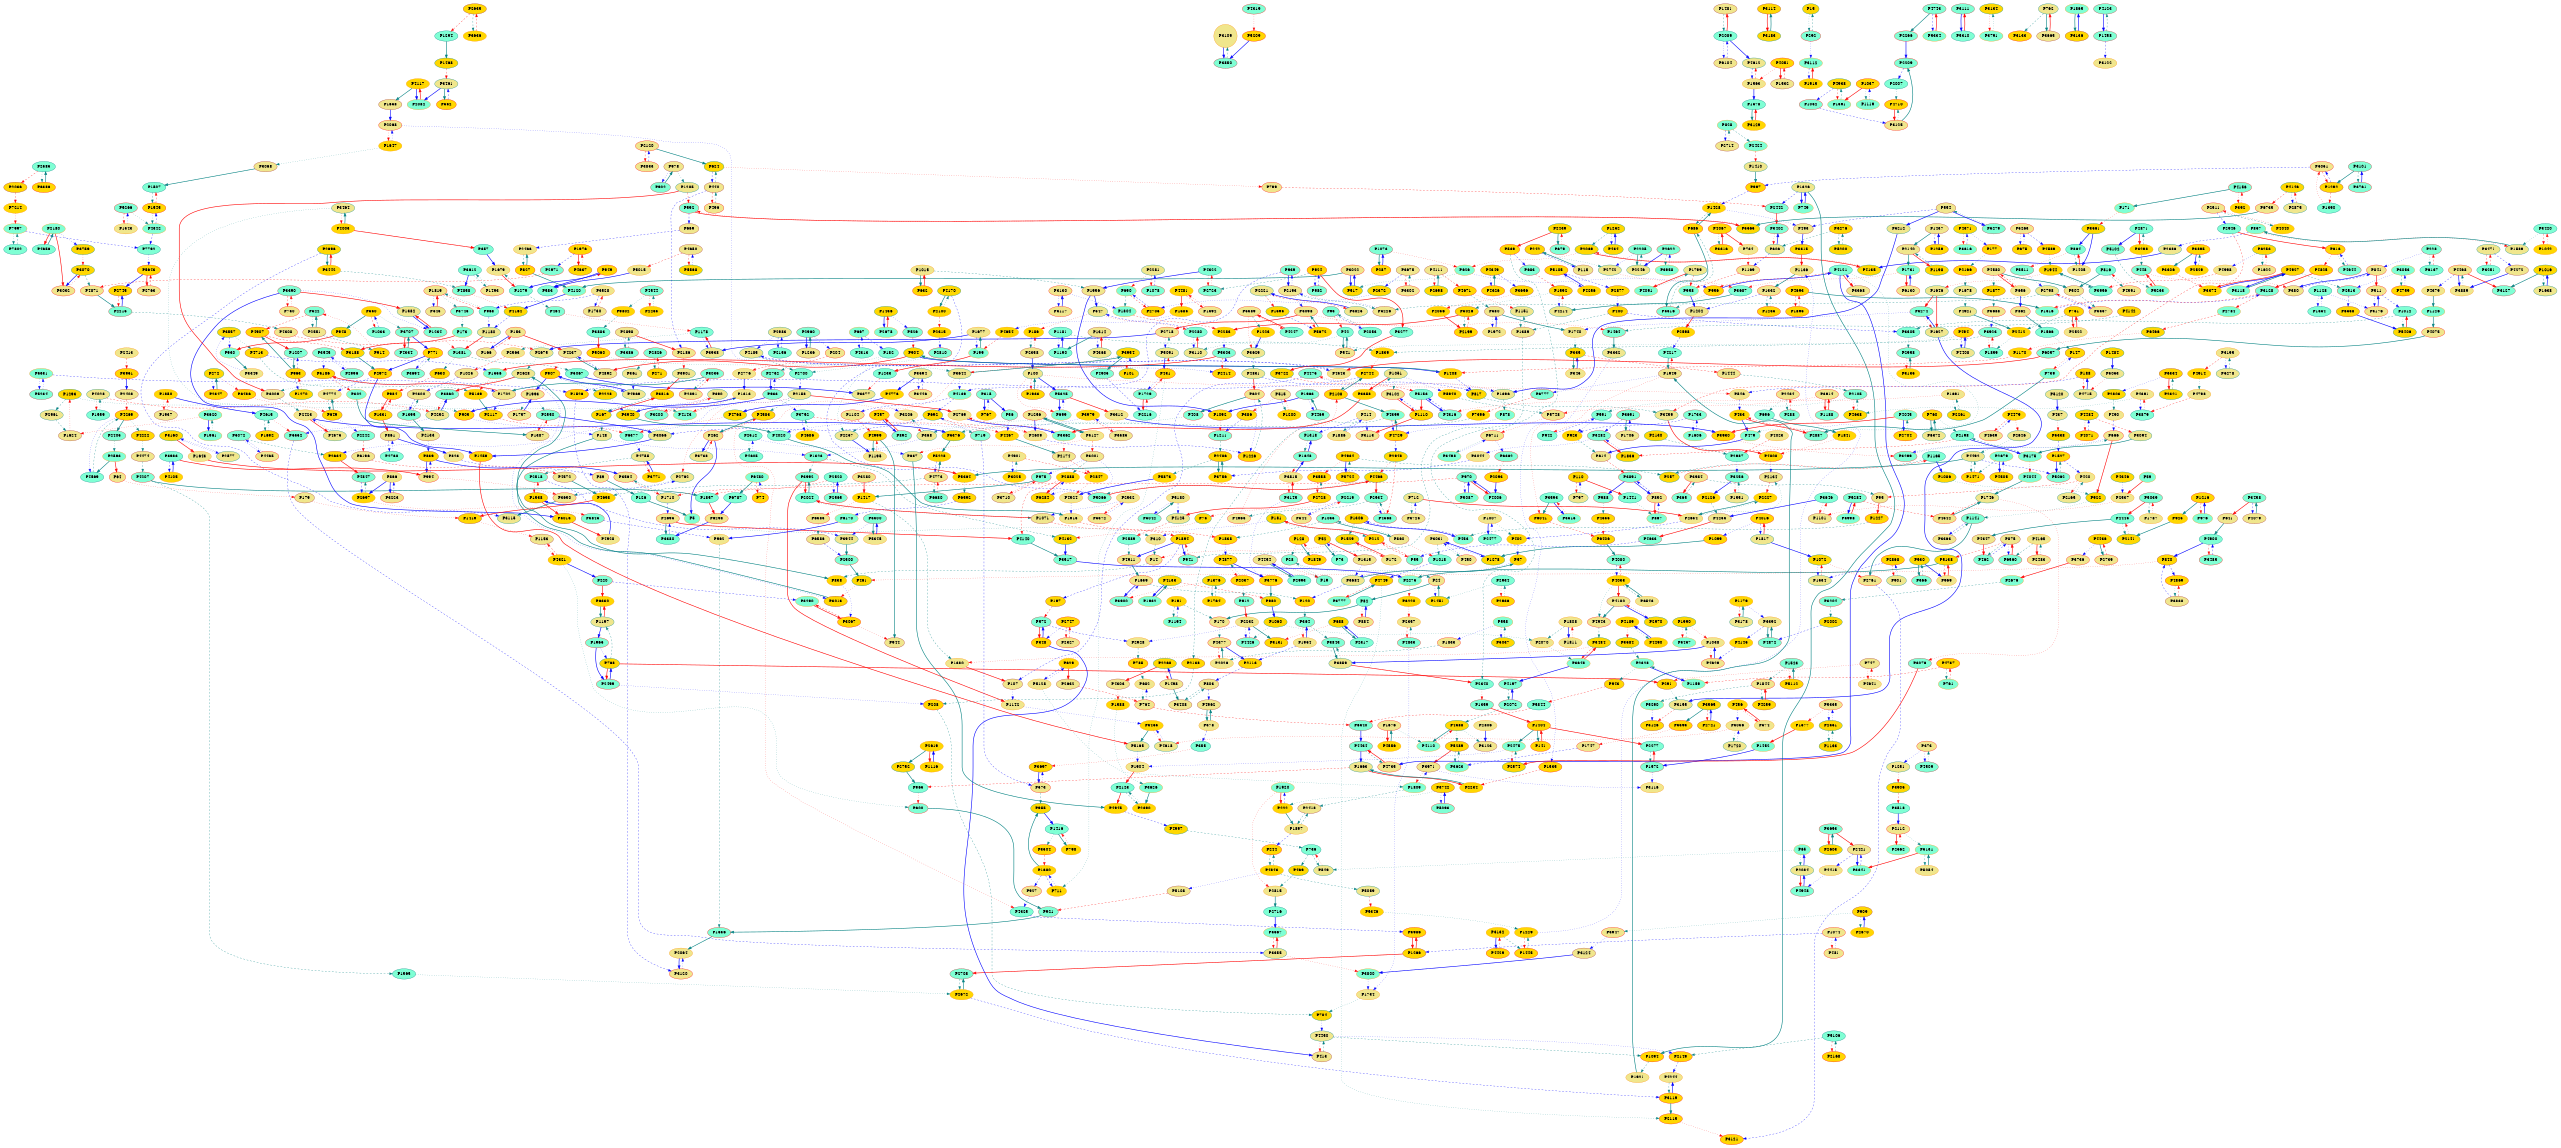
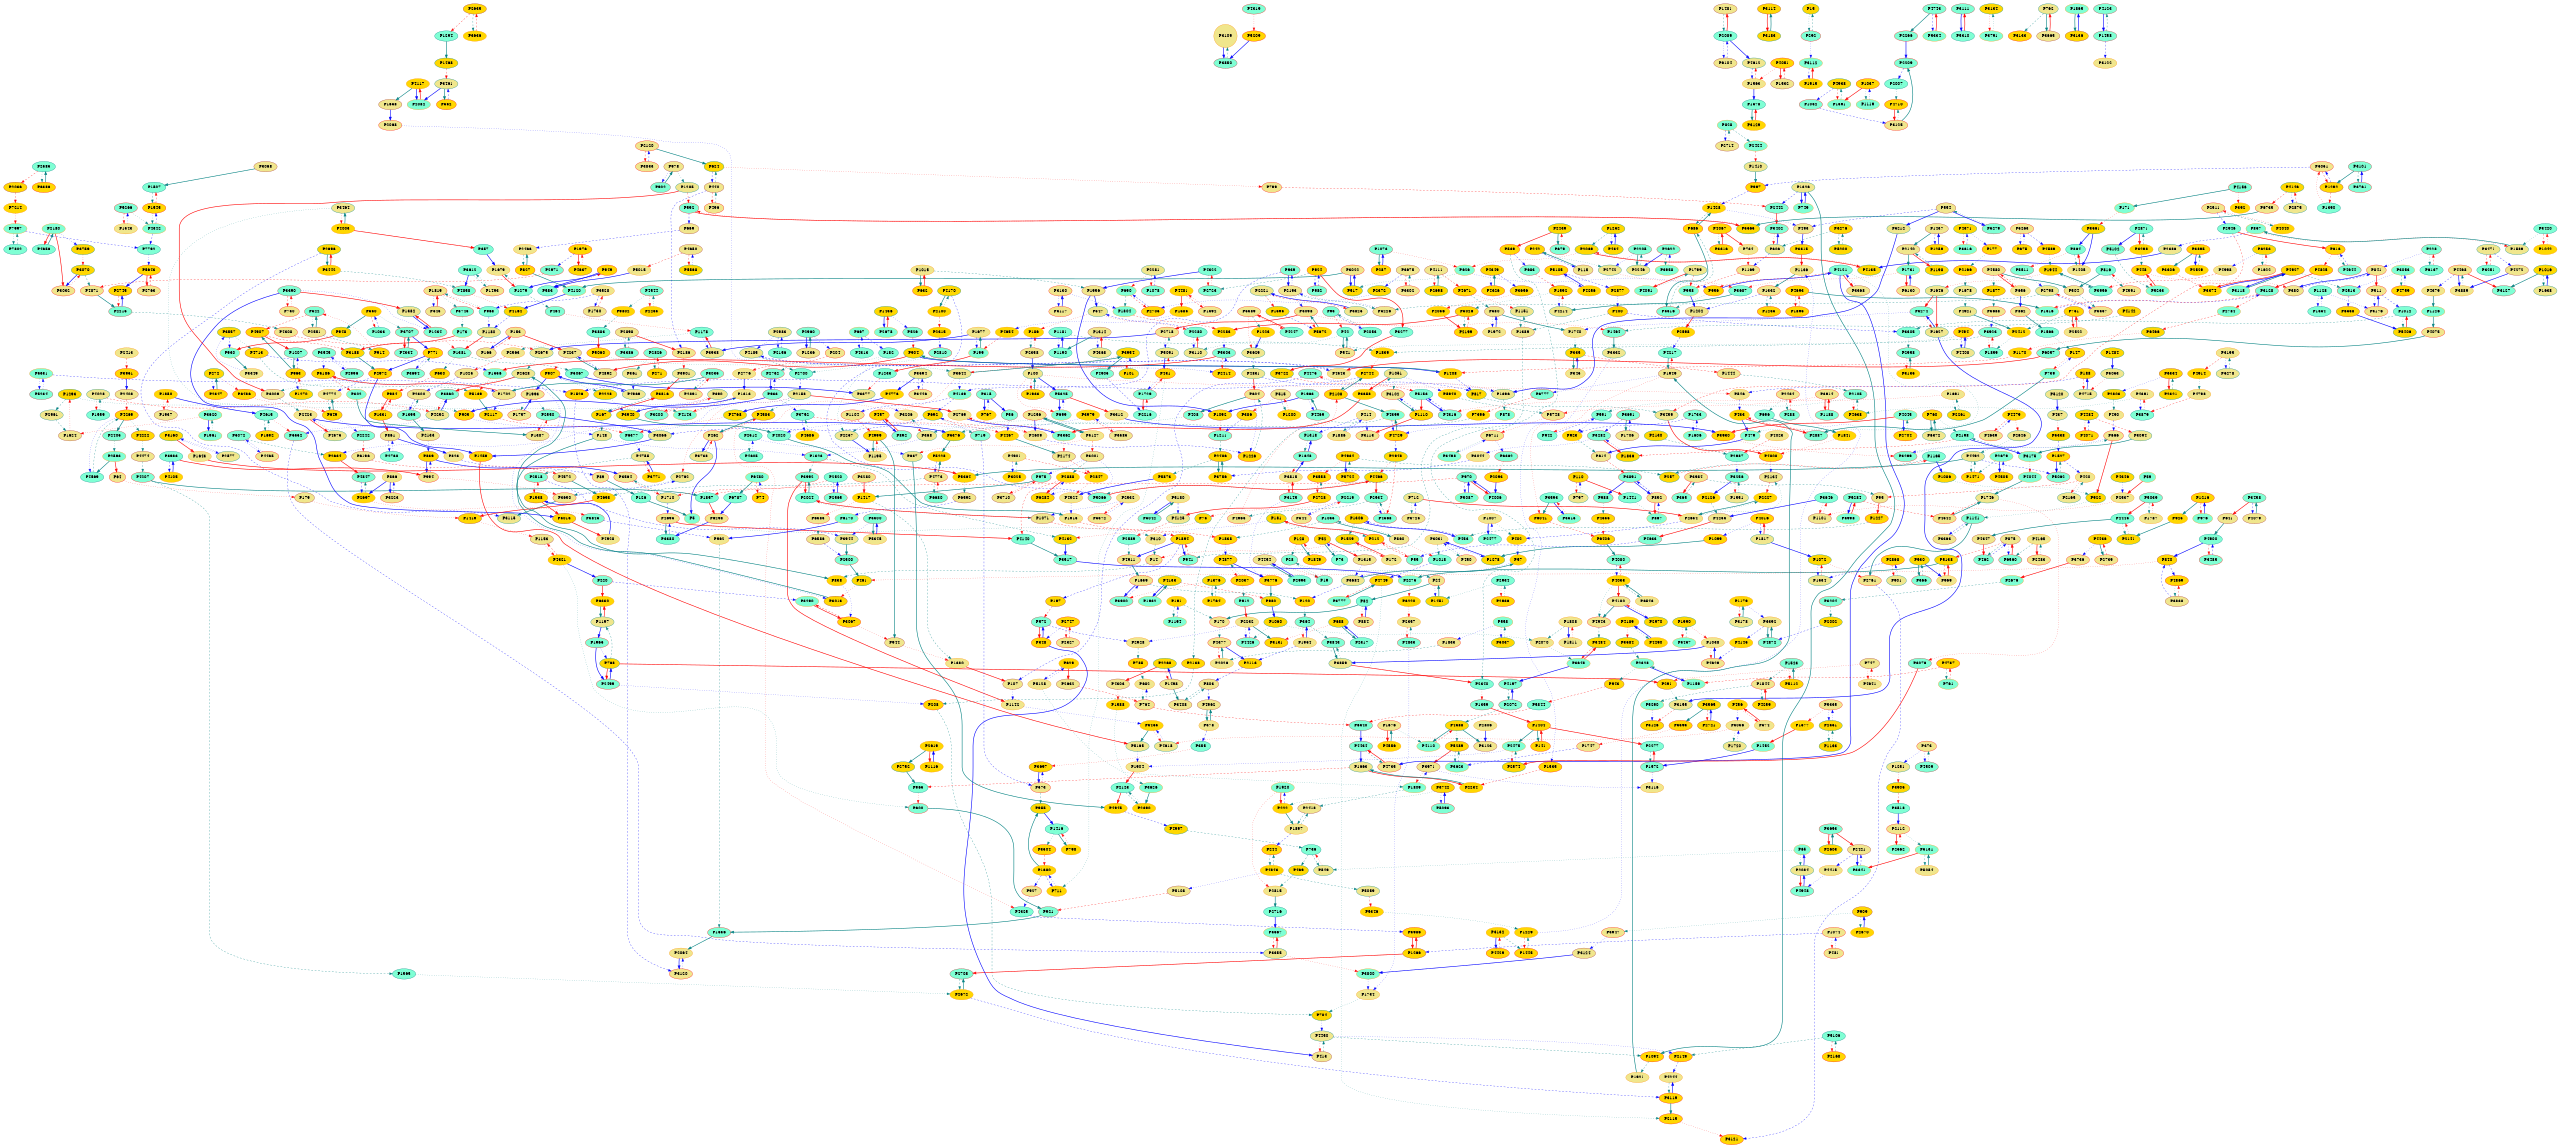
(390, 146) -> none
(2242, 199) -> none
(2141, 270) -> (2141, 270)
(1405, 404) -> (1405, 404)
(964, 498) -> (964, 498)
(1164, 507) -> (1164, 507)
(1281, 656) -> (926, 653)
(1470, 735) -> (1470, 735)
